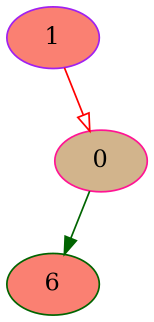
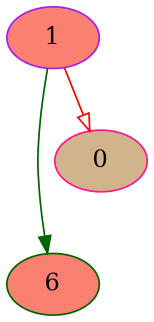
(80, 215) -> (38, 152)
